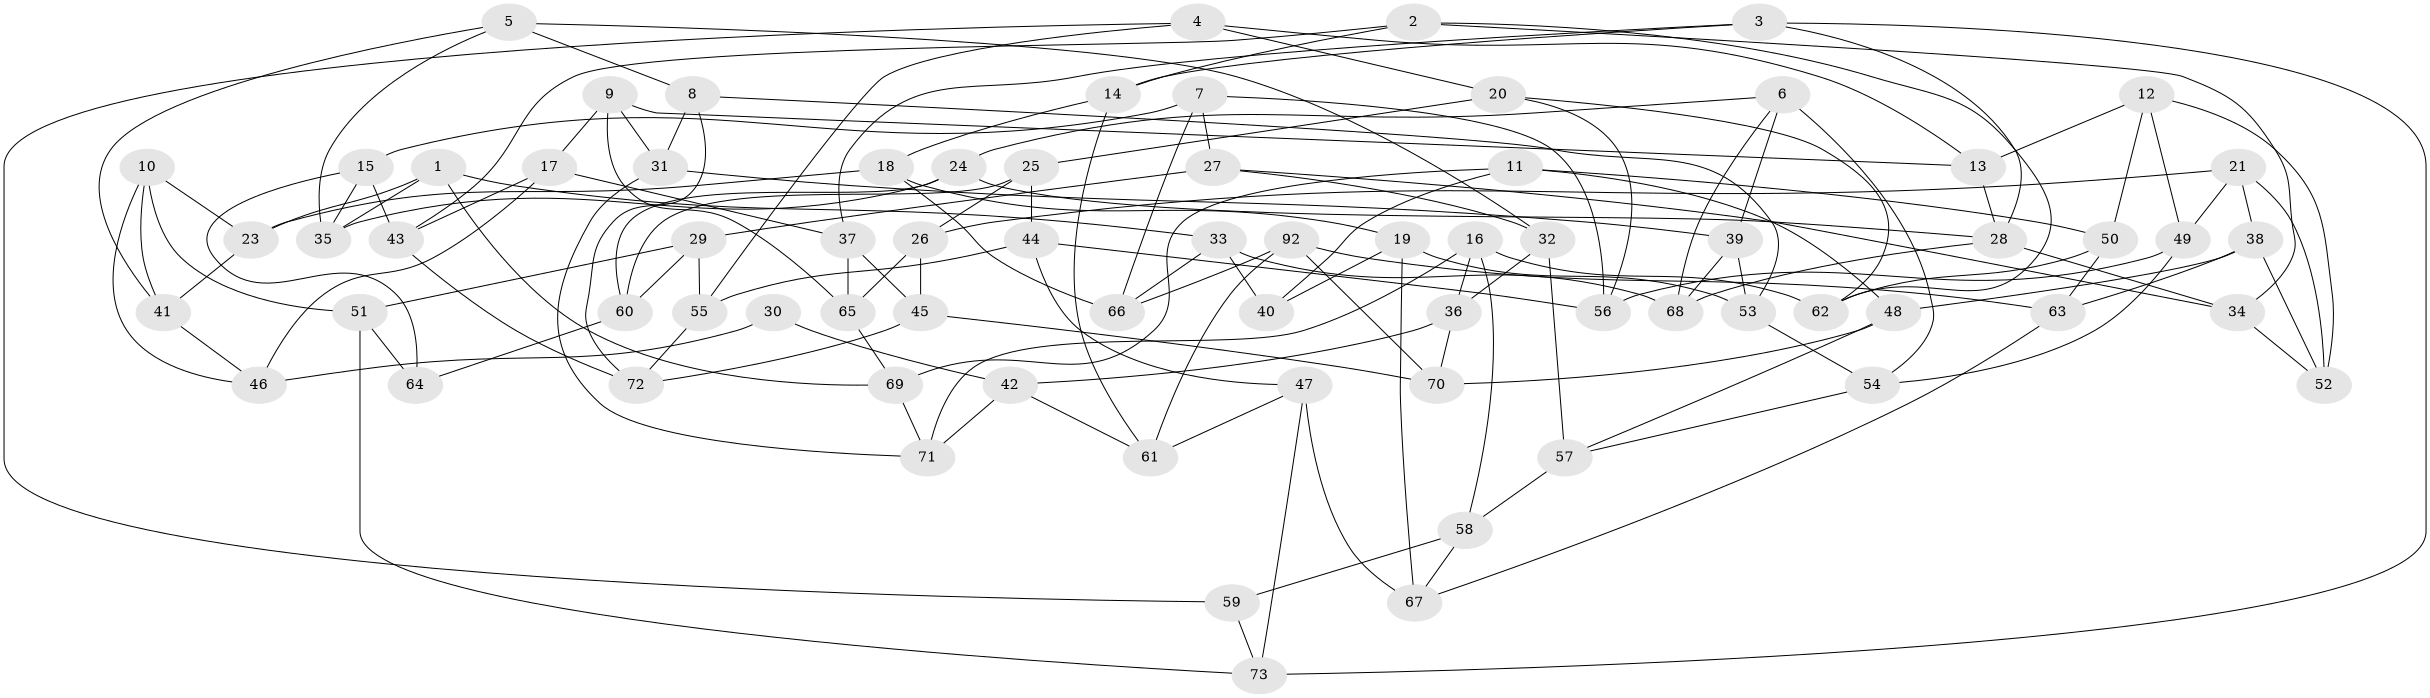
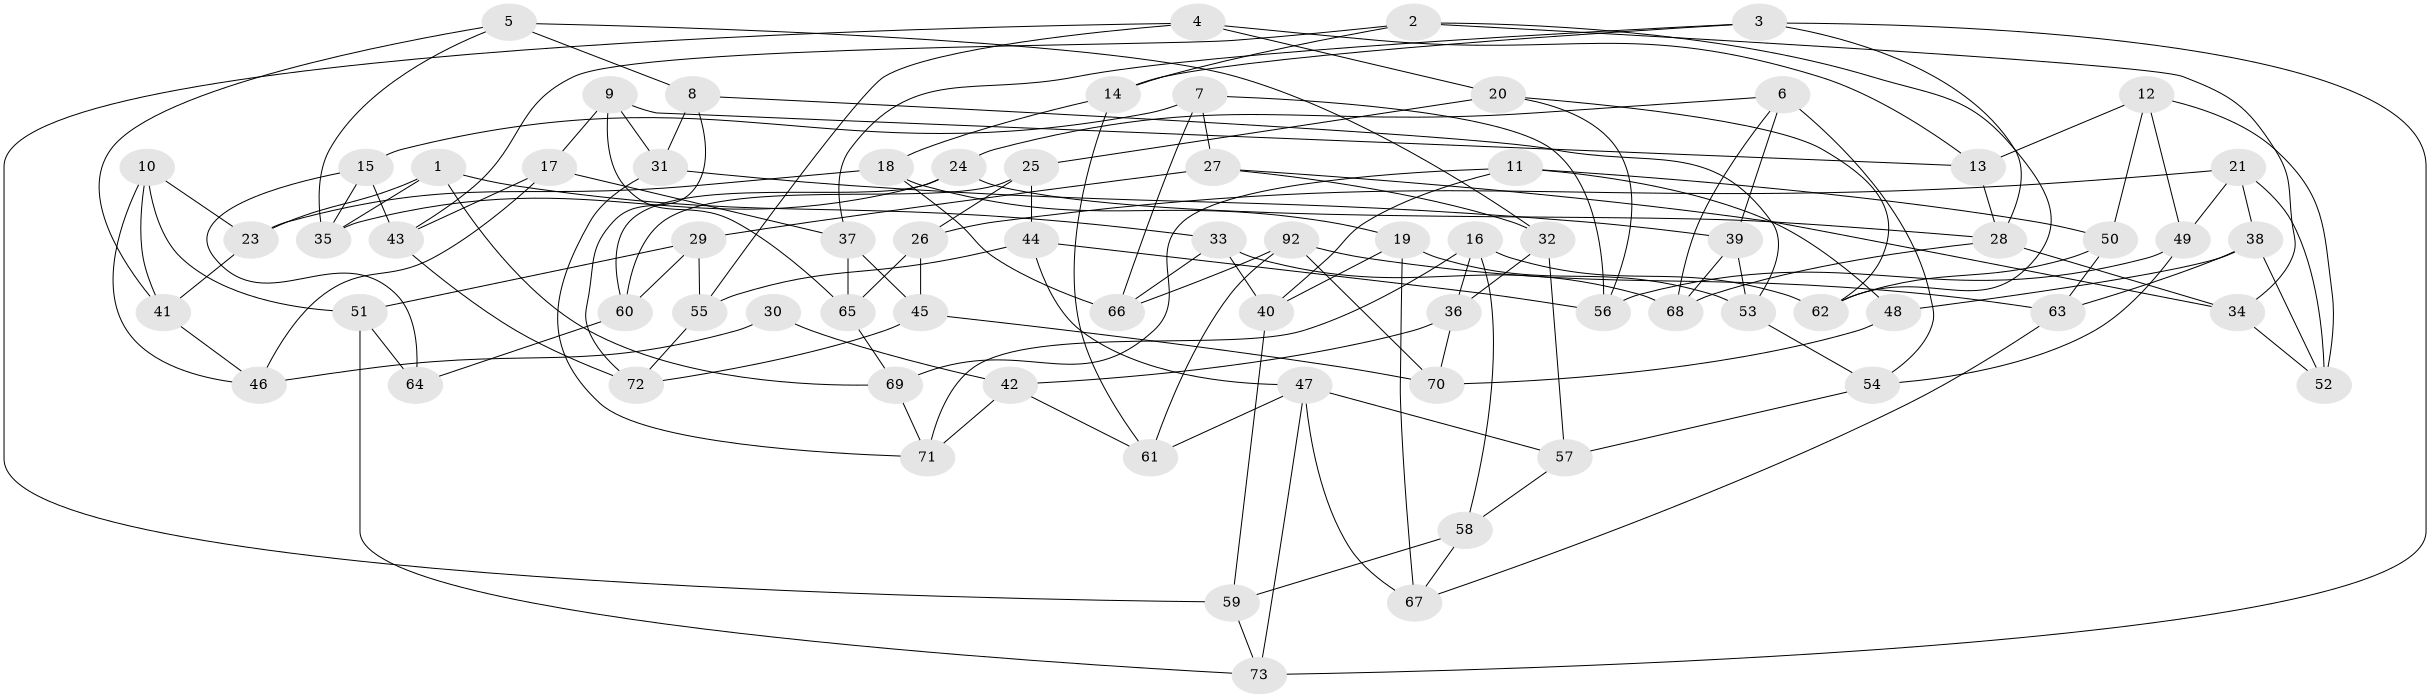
(1730, 387) -> (1435, 421)
none -> (1249, 458)
